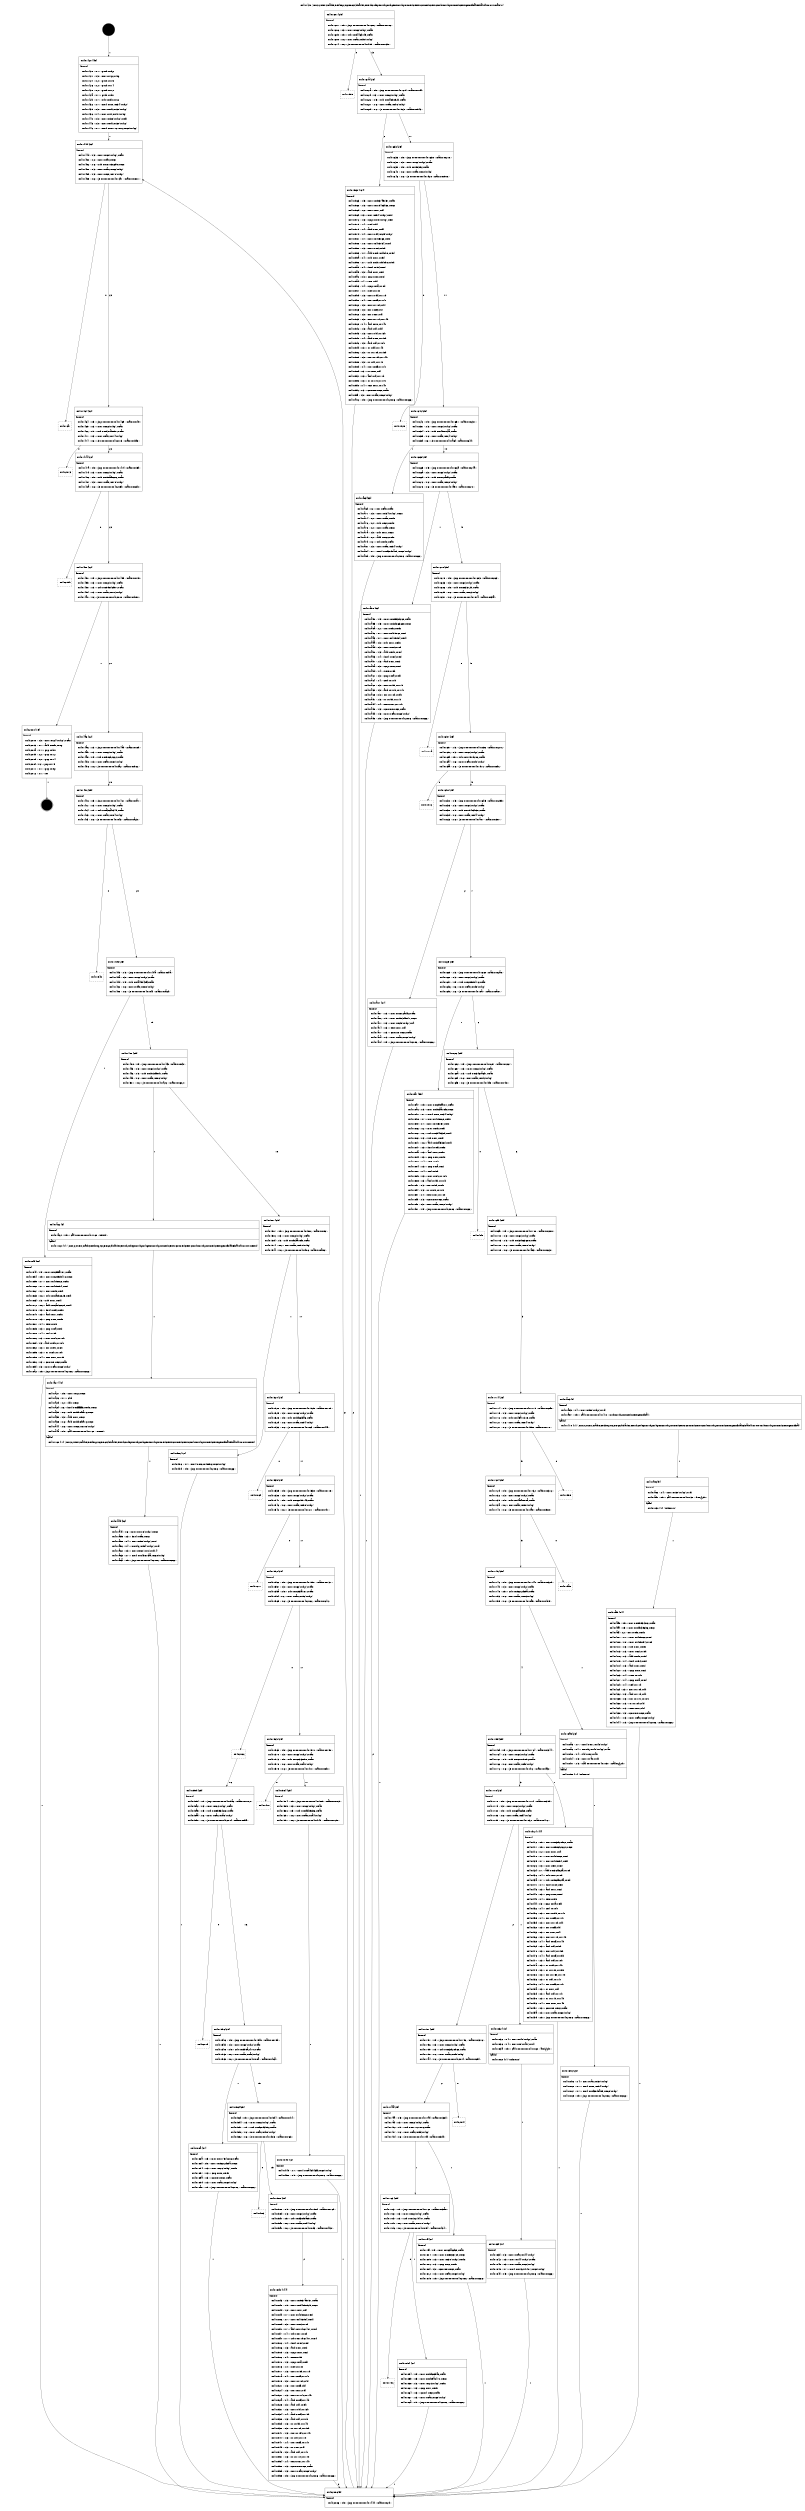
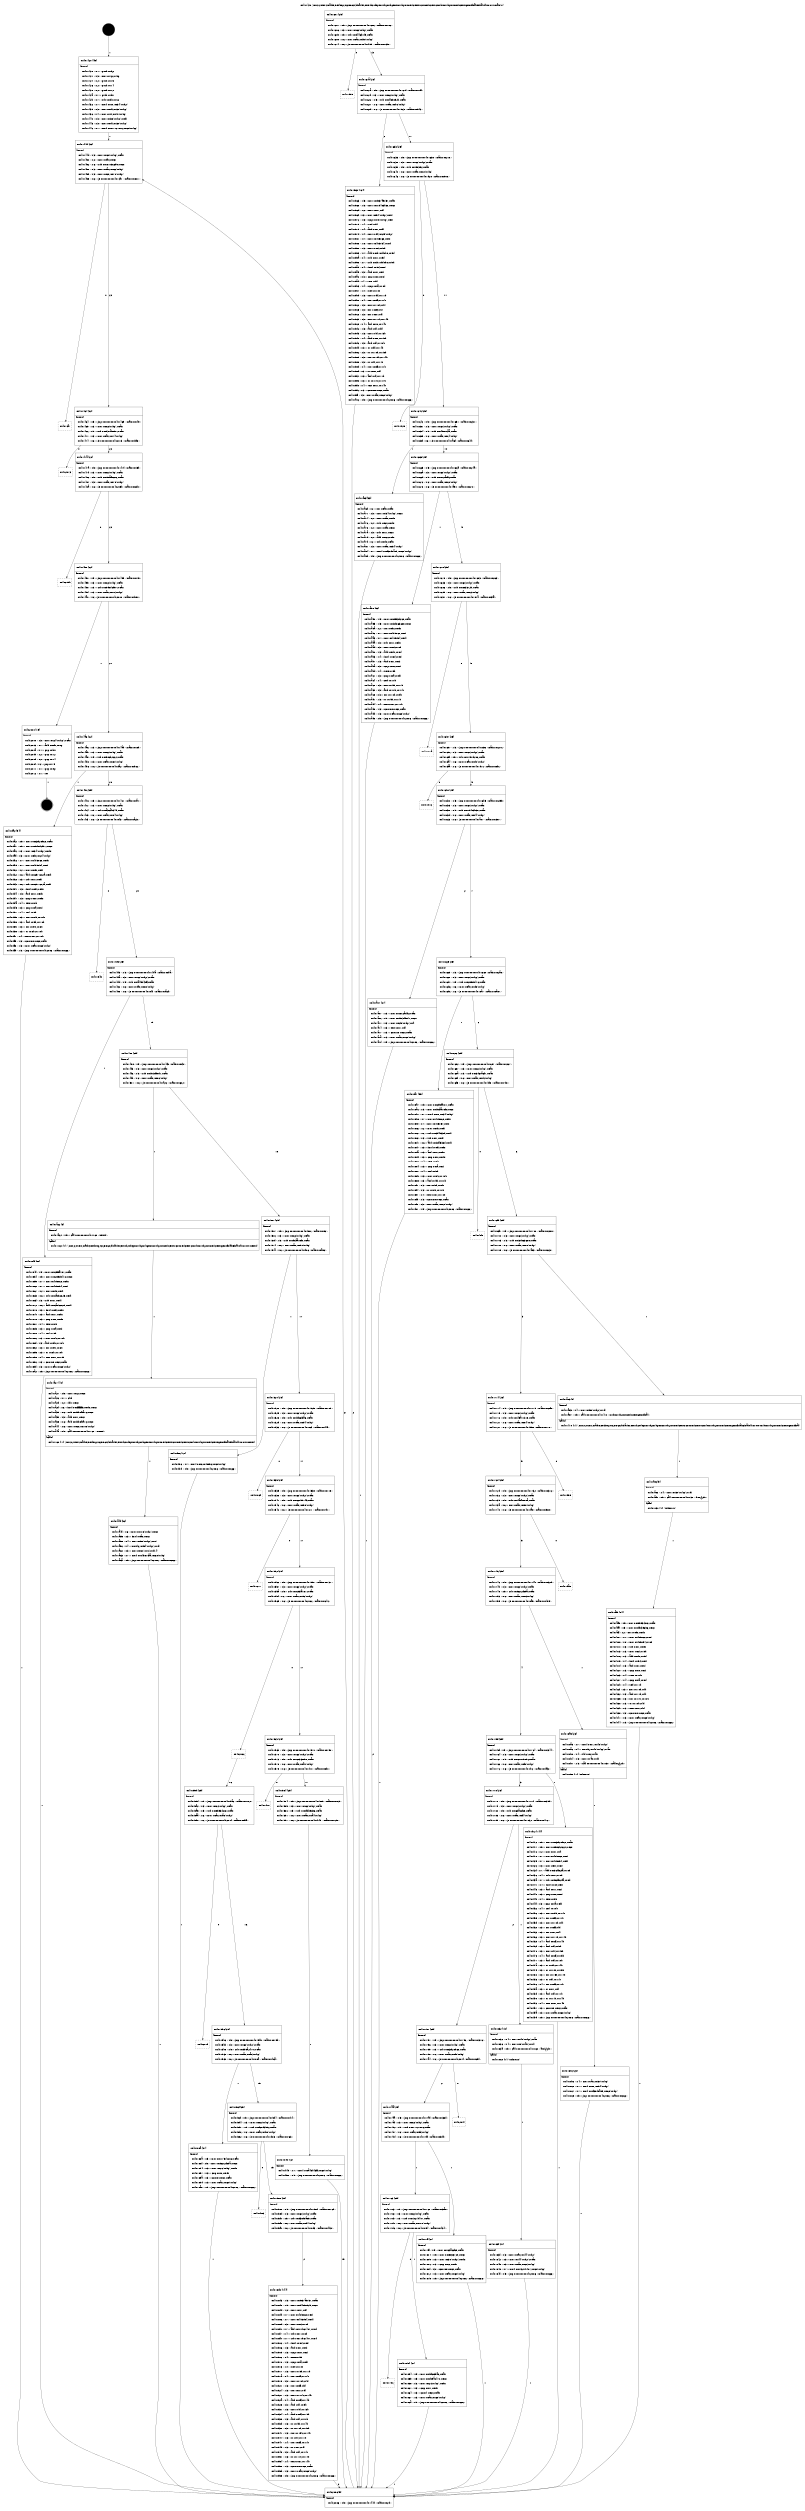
none -> (38, 891)
none -> (601, 1324)
(343, 2259) -> (343, 2259)
